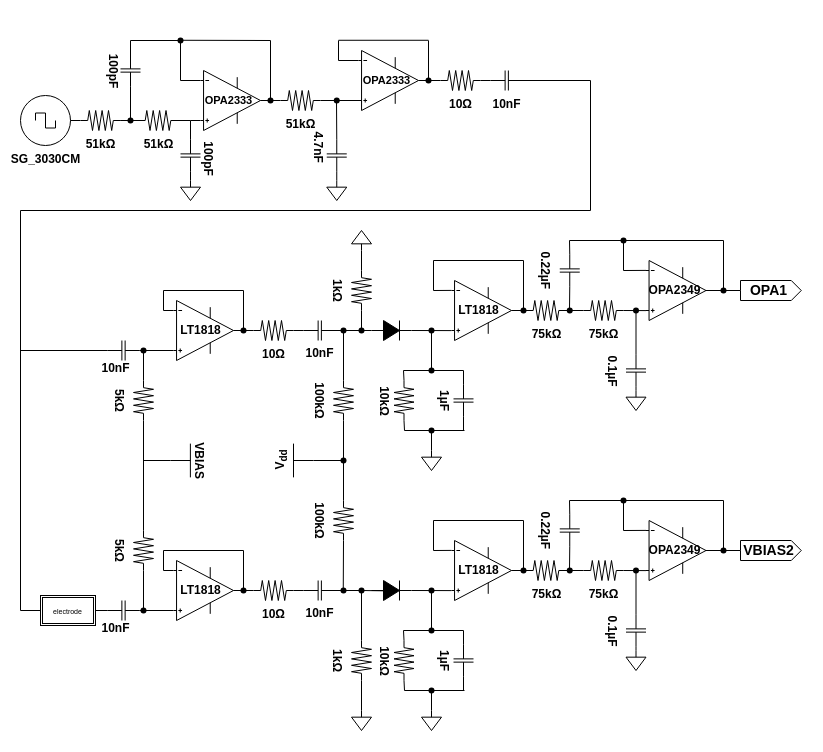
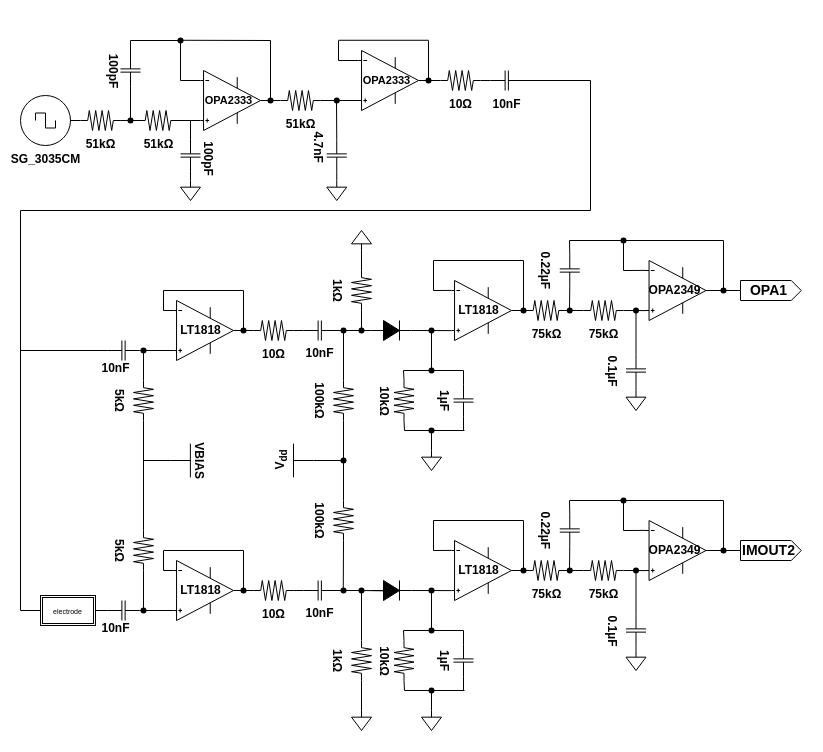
(46, 160) -> (46, 160)
(769, 551) -> (769, 551)
